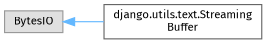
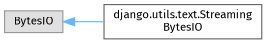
(183, 22) -> (183, 22)
